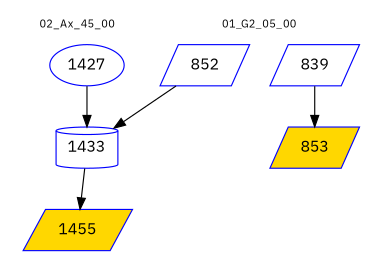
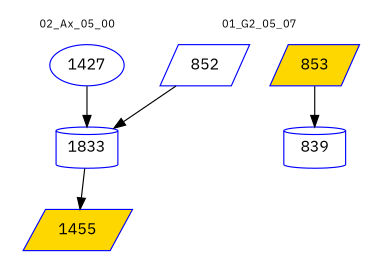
(78, 25) -> (78, 25)
(260, 25) -> (260, 25)
(315, 65) -> (315, 148)
(315, 101) -> (315, 101)
(87, 148) -> (87, 148)
